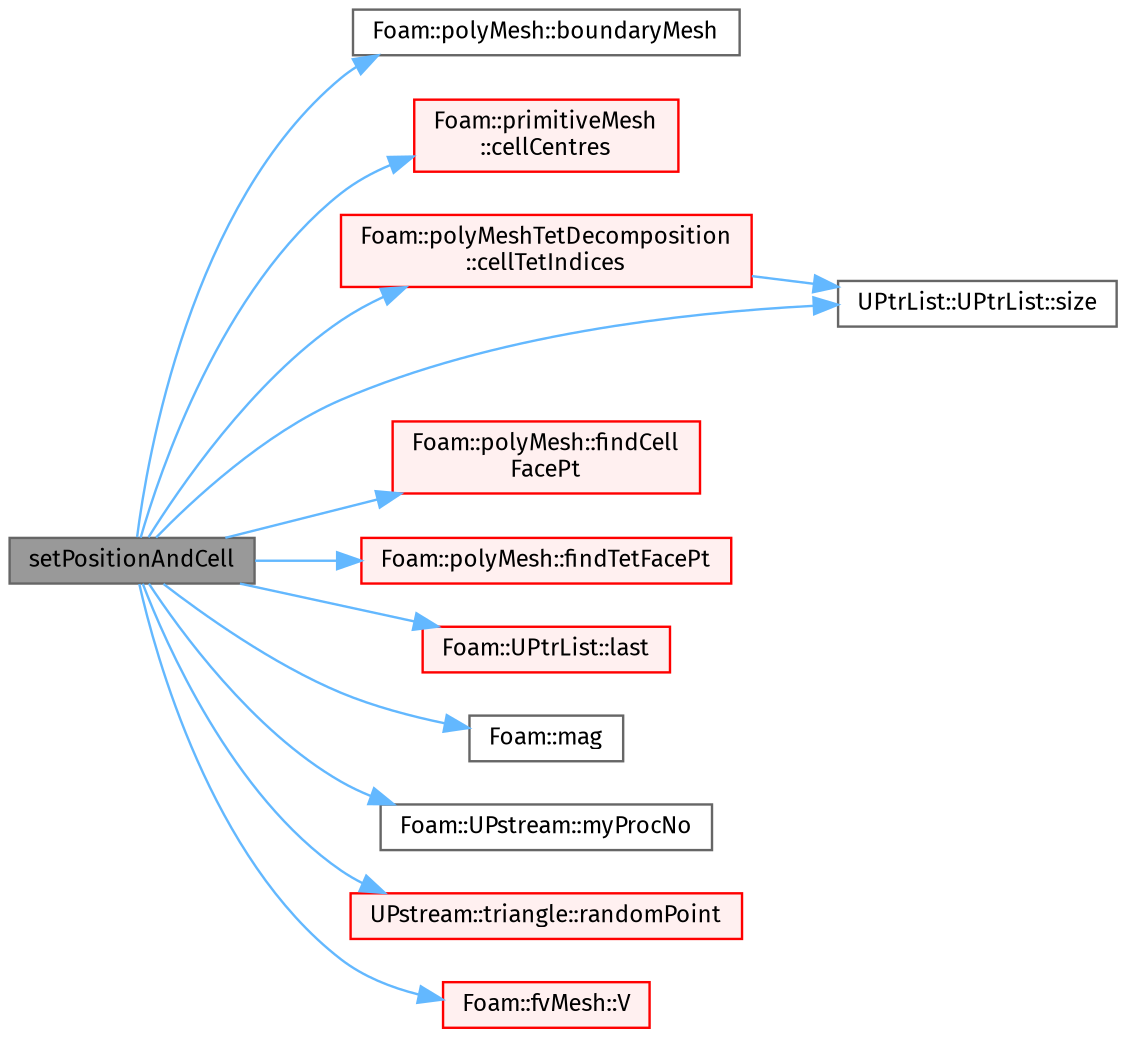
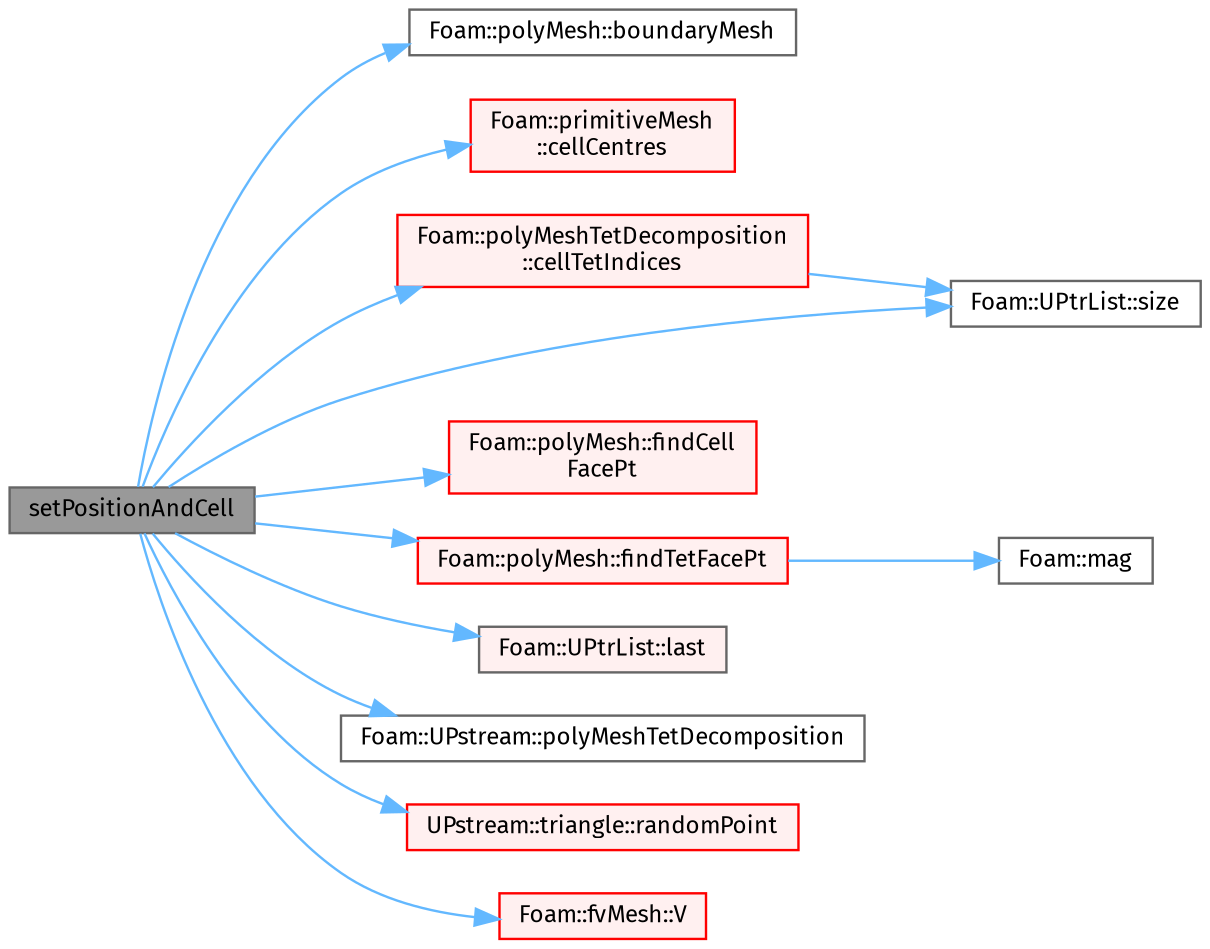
(977, 304) -> (1076, 304)
(546, 650) -> (603, 650)
(296, 671) -> (881, 561)
(546, 827) -> (603, 738)
